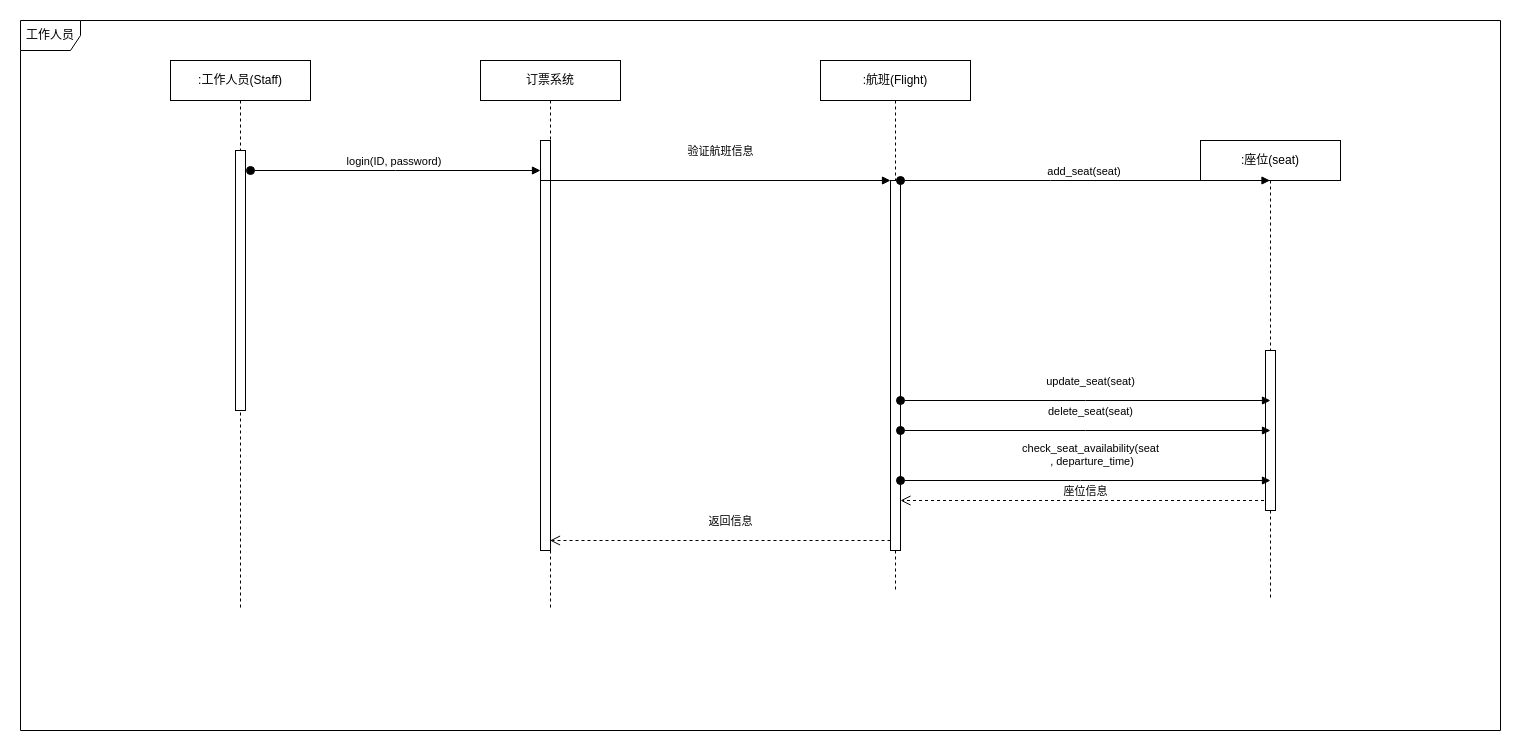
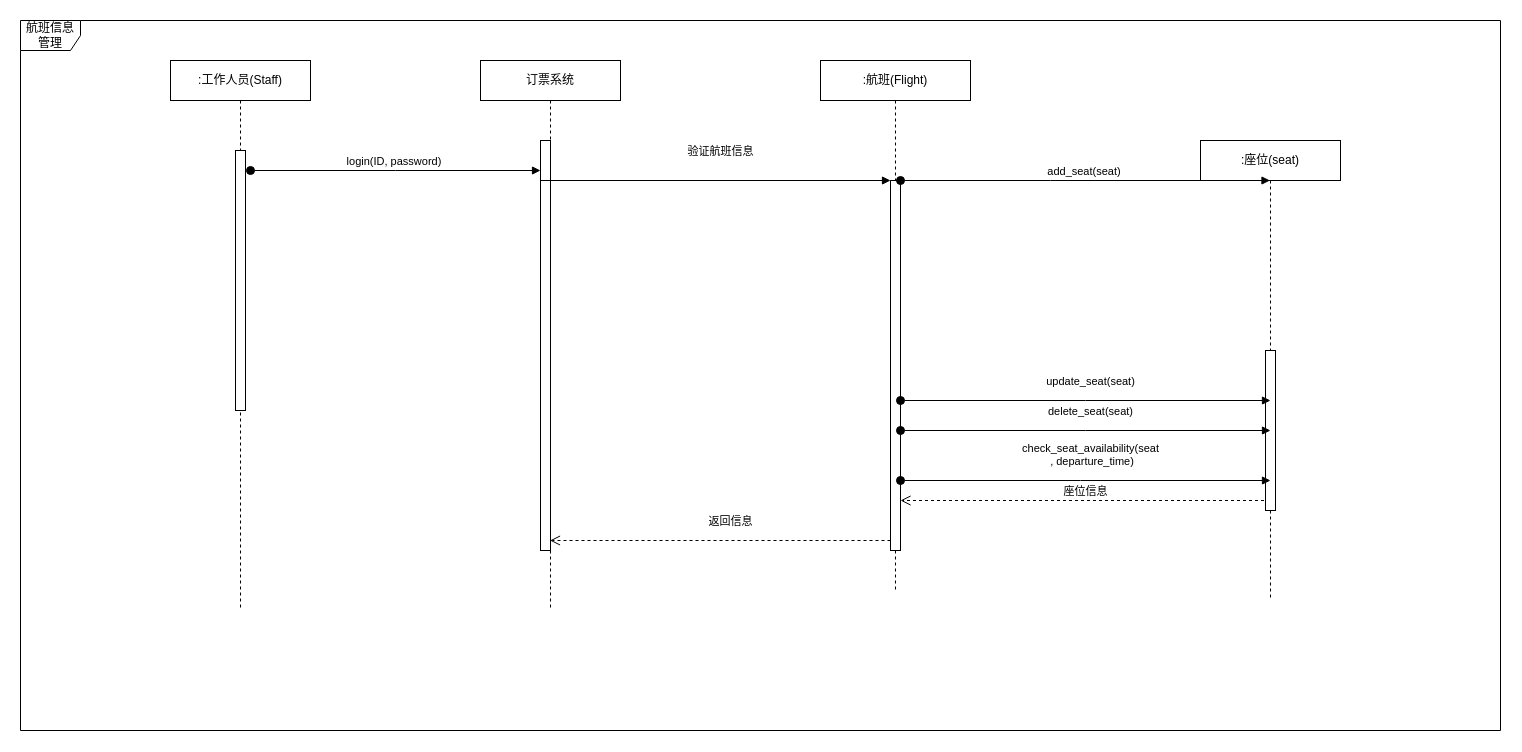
(51, 36) -> (51, 36)
